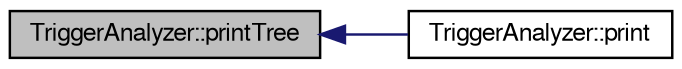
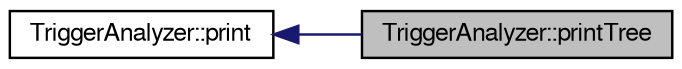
(377, 34) -> (330, 34)
